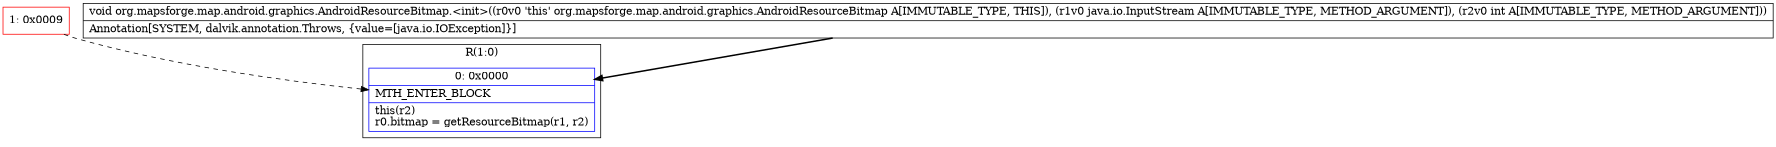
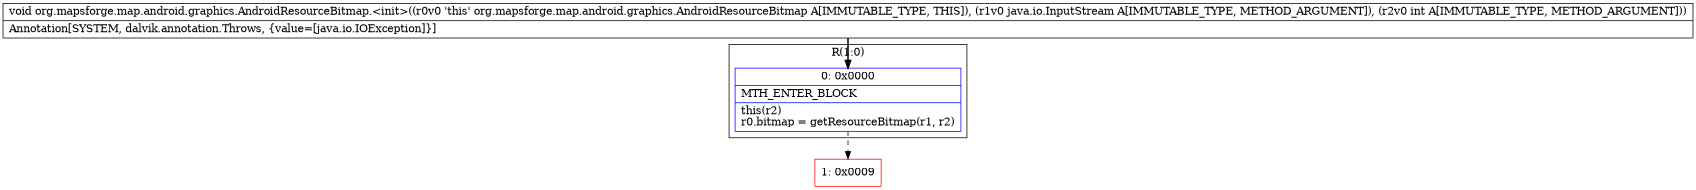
(211, 68) -> (848, 142)
